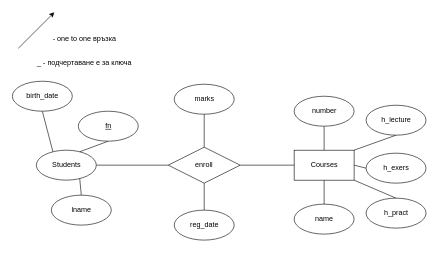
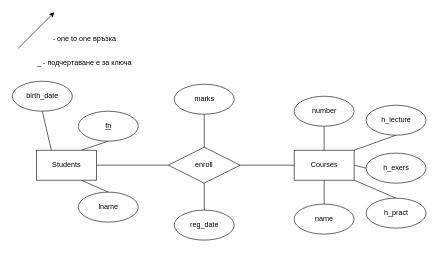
(66, 165) -> (66, 165)
(81, 210) -> (108, 207)
